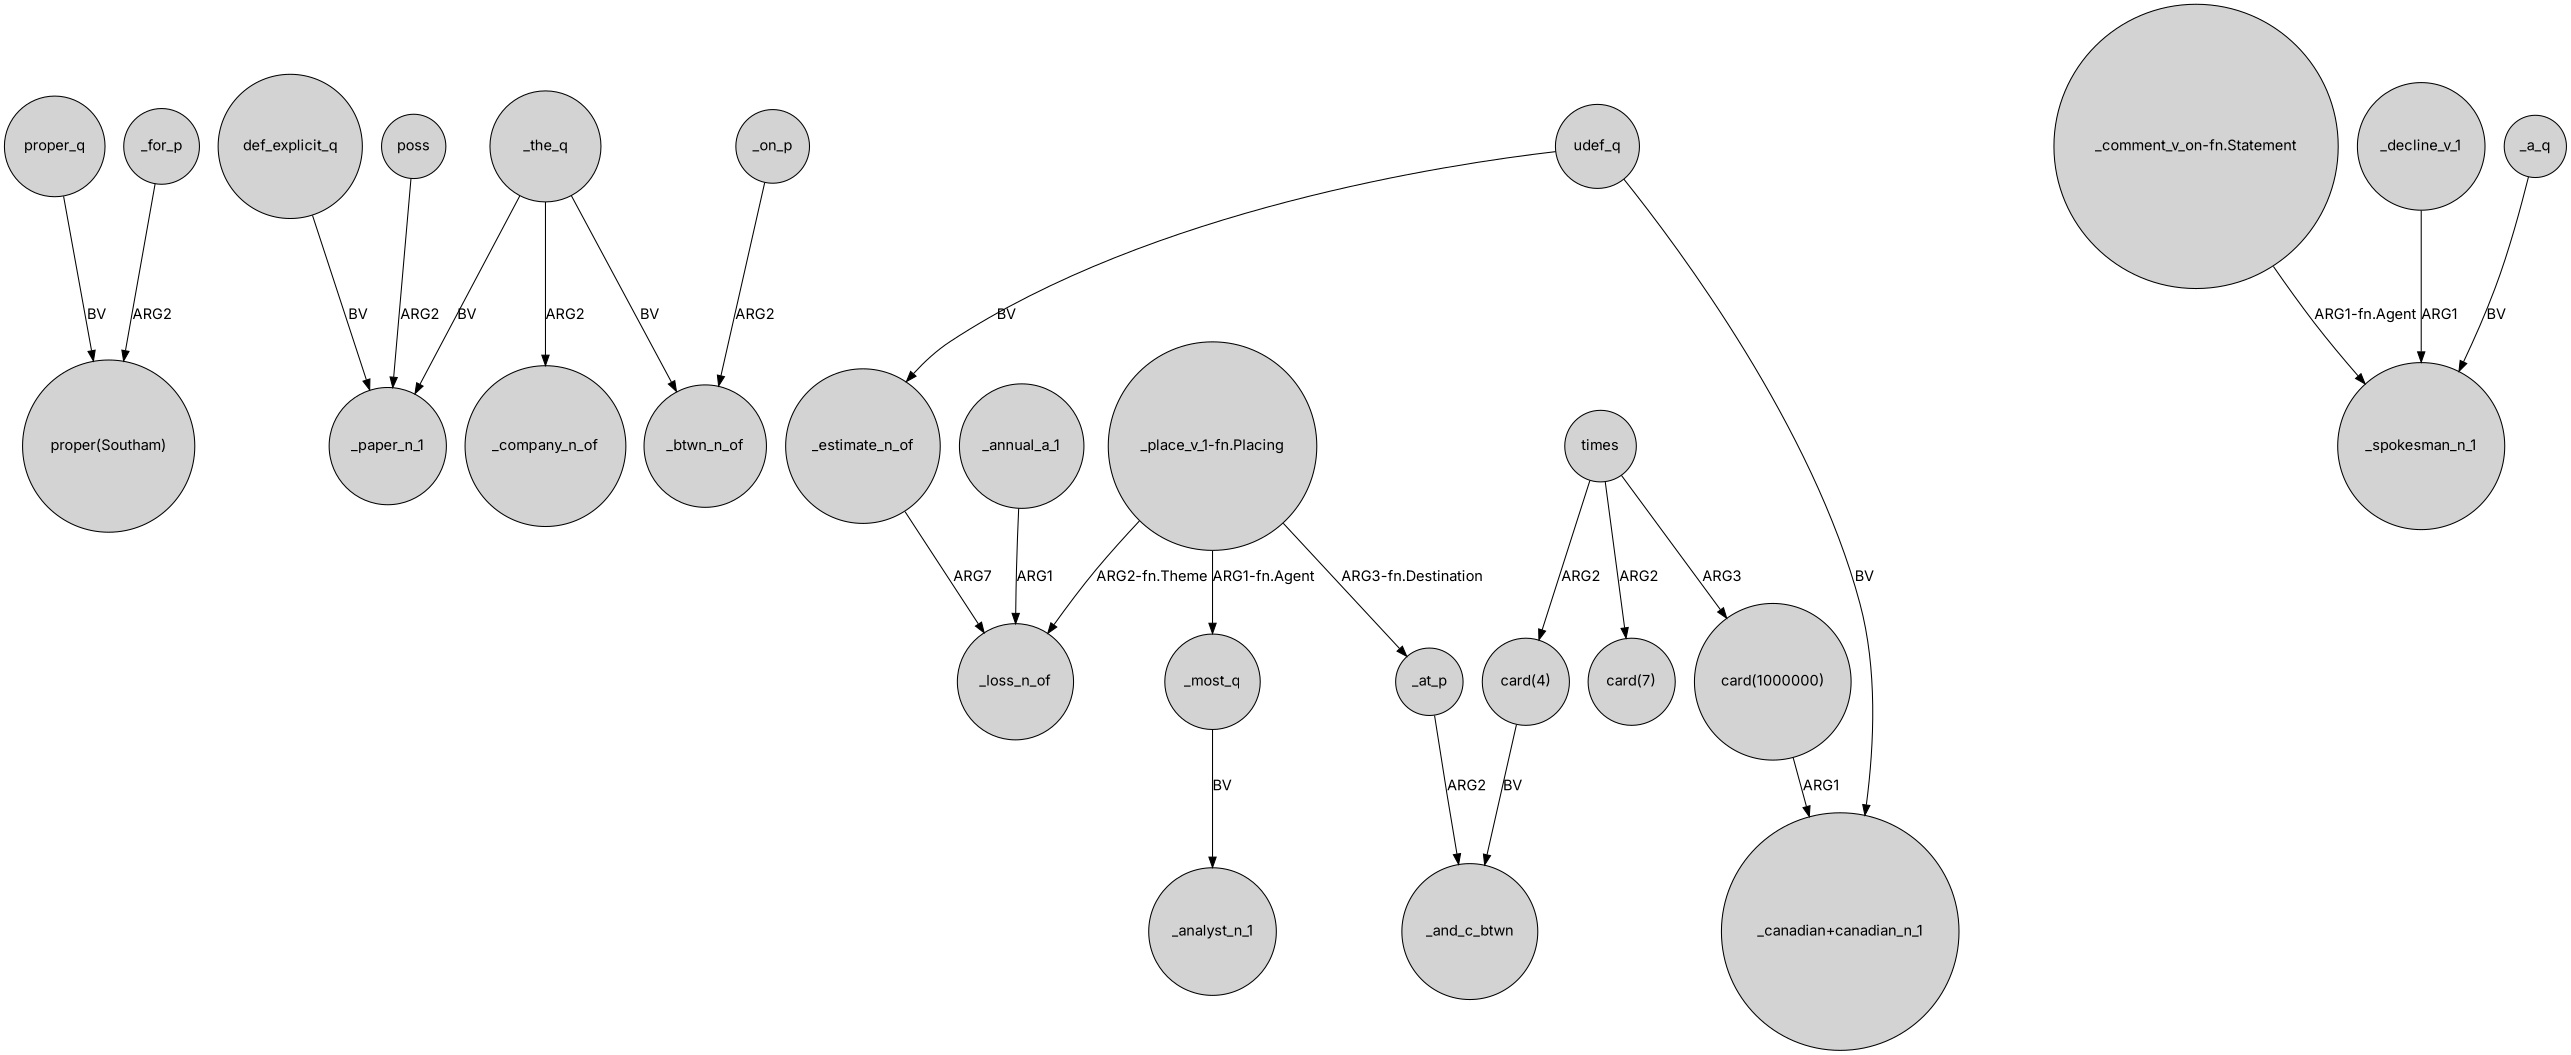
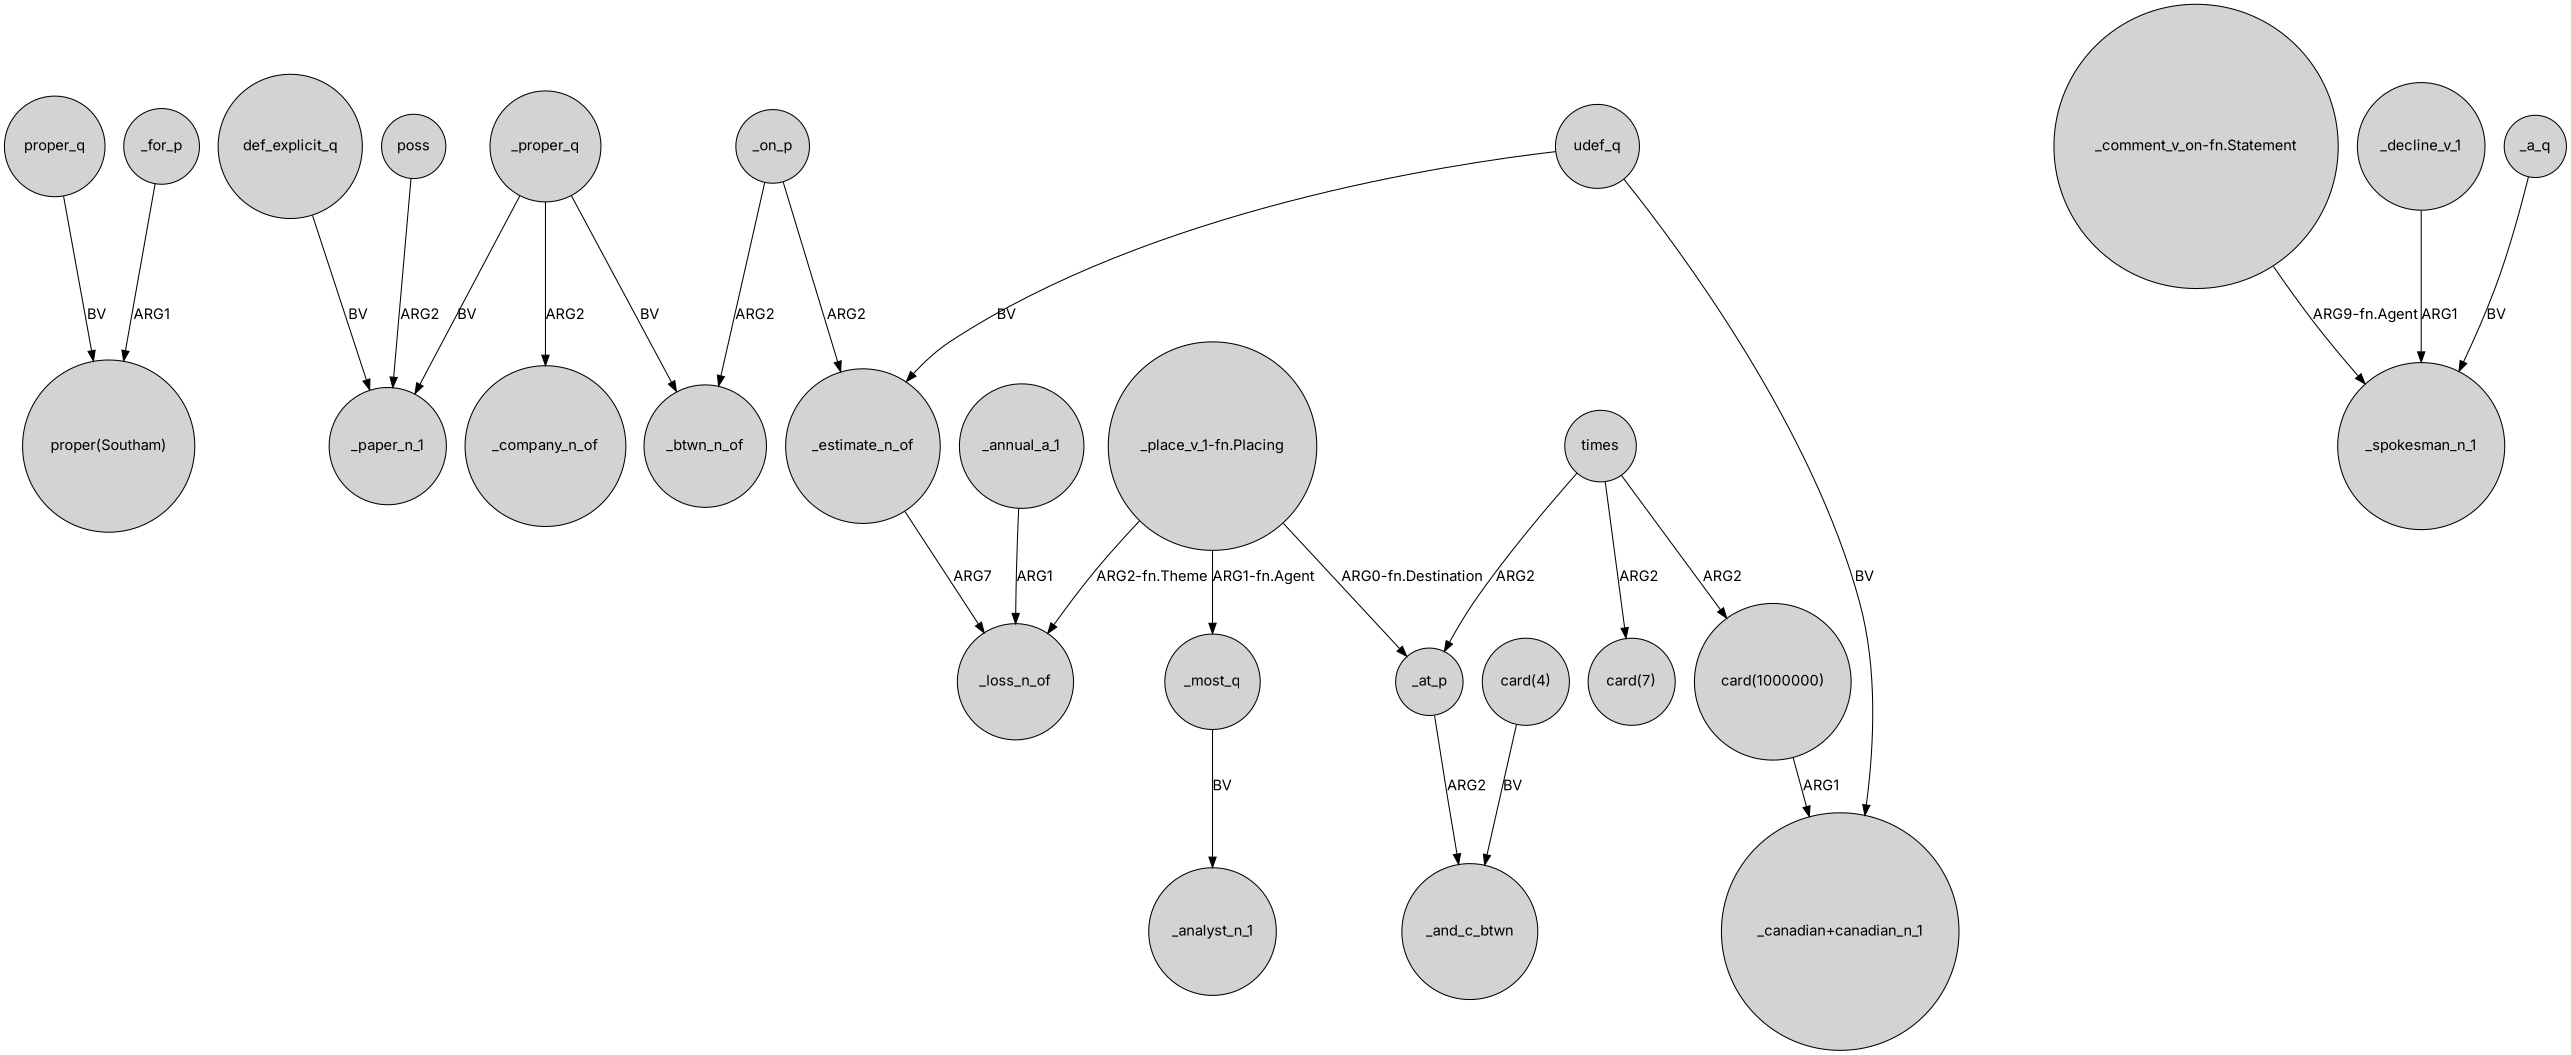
(545, 146) -> (545, 146)
none -> (810, 272)
(152, 315) -> (152, 315)
(2366, 315) -> (2366, 315)
(1566, 555) -> (1509, 555)
(1412, 577) -> (1412, 577)
(1722, 577) -> (1722, 577)
